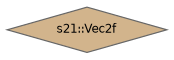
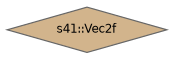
(87, 30) -> (87, 30)
